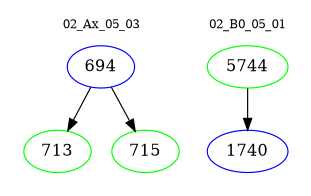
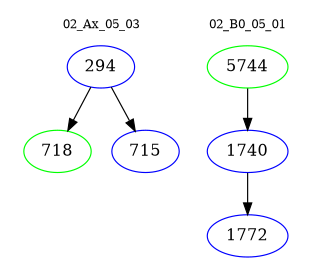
(101, 67) -> (101, 67)
(58, 151) -> (58, 151)
(146, 151) -> (146, 151)
none -> (248, 236)
